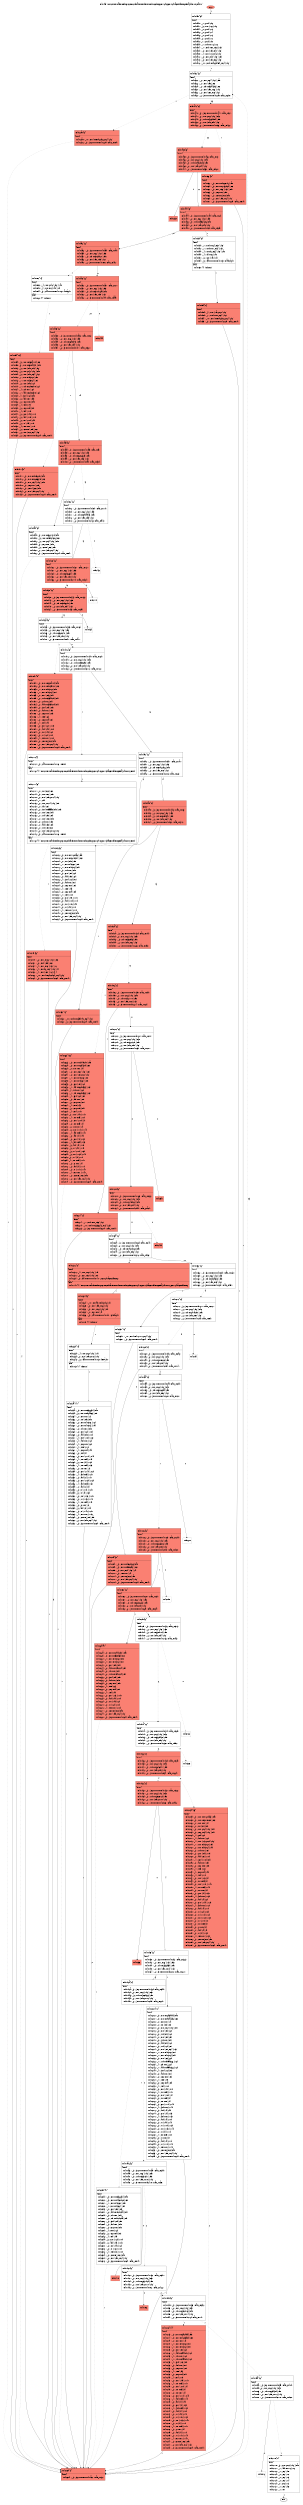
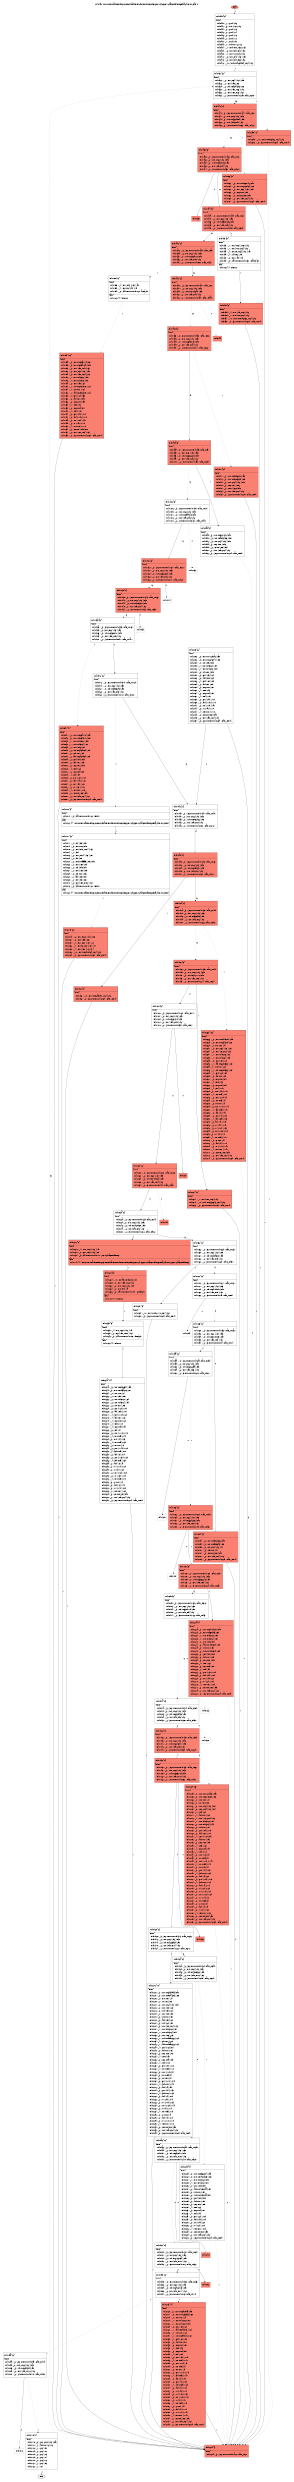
(211, 7) -> (235, 7)
(139, 830) -> (201, 764)
